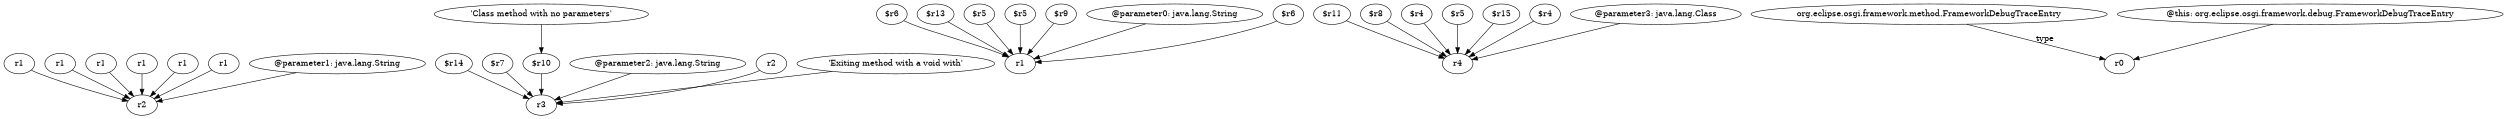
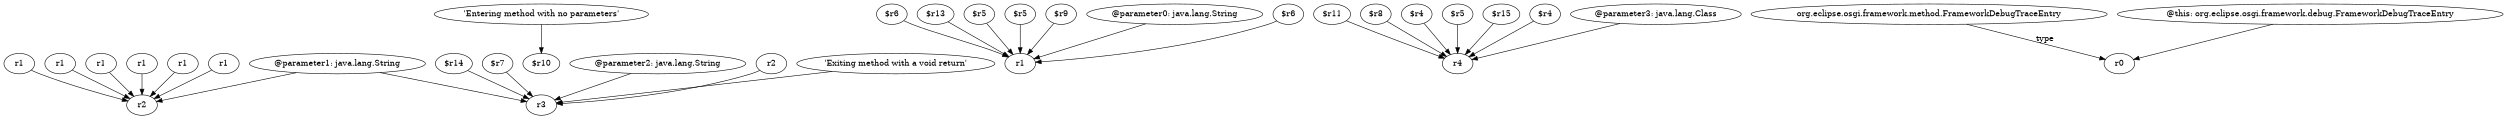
(541, 14) -> (541, 14)
(896, 64) -> (896, 64)
(541, 82) -> (450, 87)
